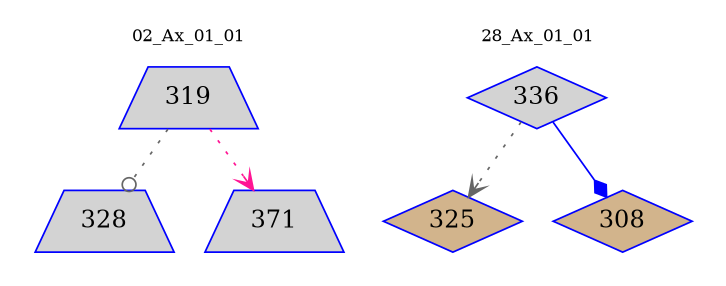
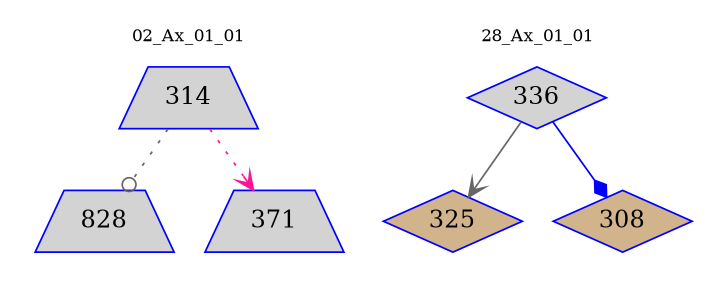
(189, 98) -> (189, 98)
(500, 152) -> (500, 152)
(105, 221) -> (105, 221)
